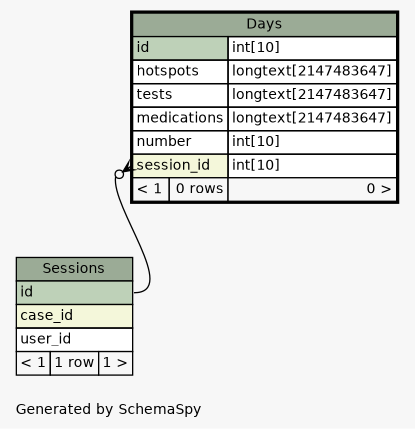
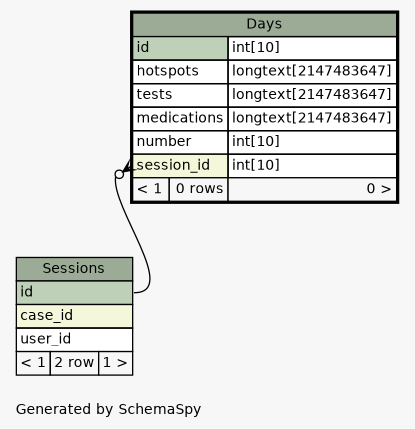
(74, 363) -> (74, 363)
